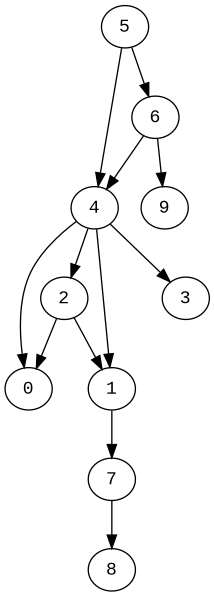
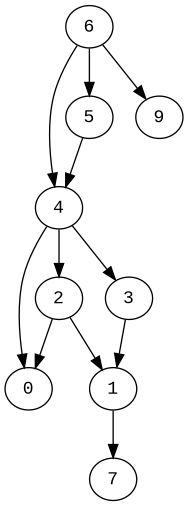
(138, 66) -> (89, 65)
(103, 291) -> (122, 337)
(112, 570) -> none
